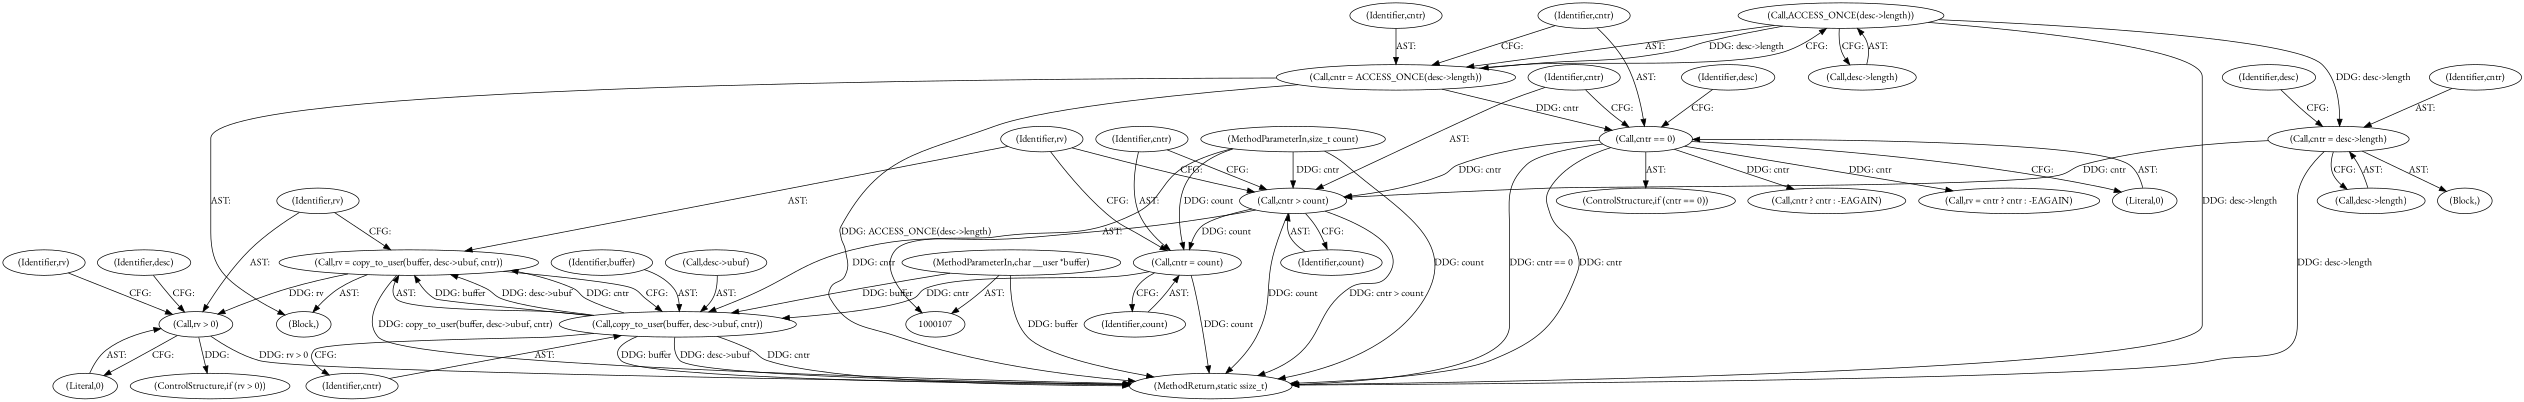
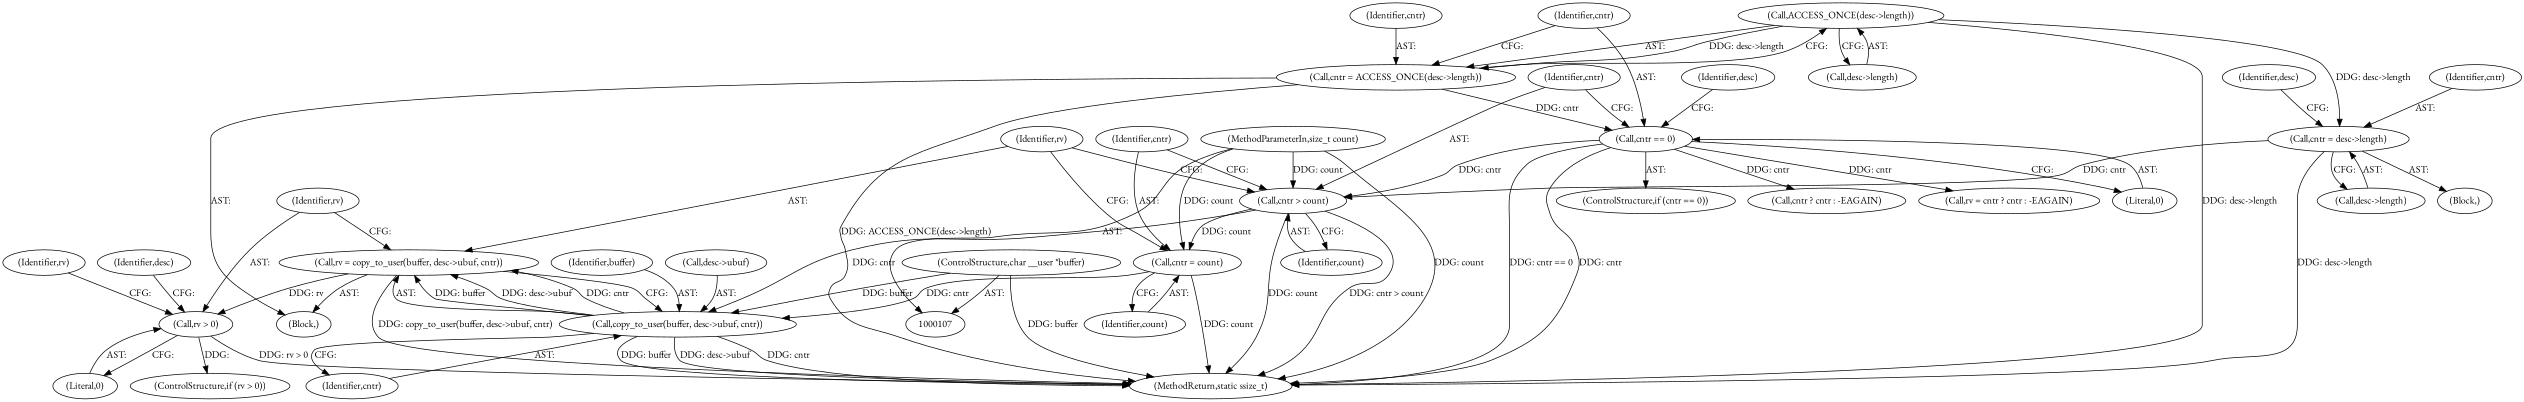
(1318, 170) -> (1318, 170)
(1011, 263) -> (1011, 263)
